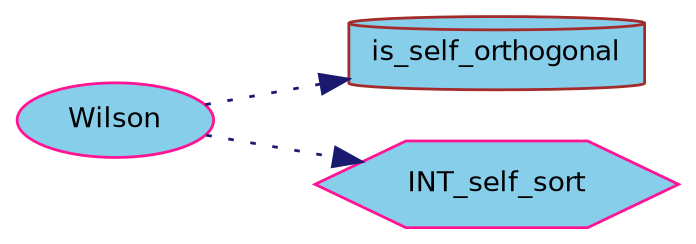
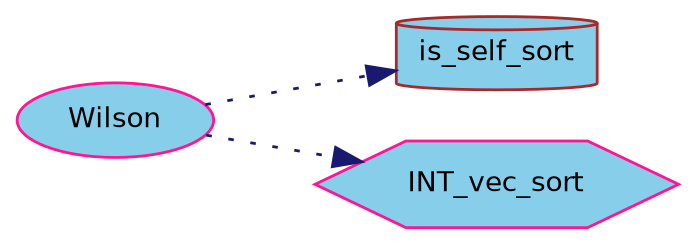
(497, 53) -> (497, 53)
(497, 184) -> (497, 184)
